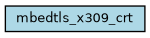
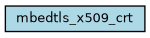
(75, 19) -> (75, 19)
